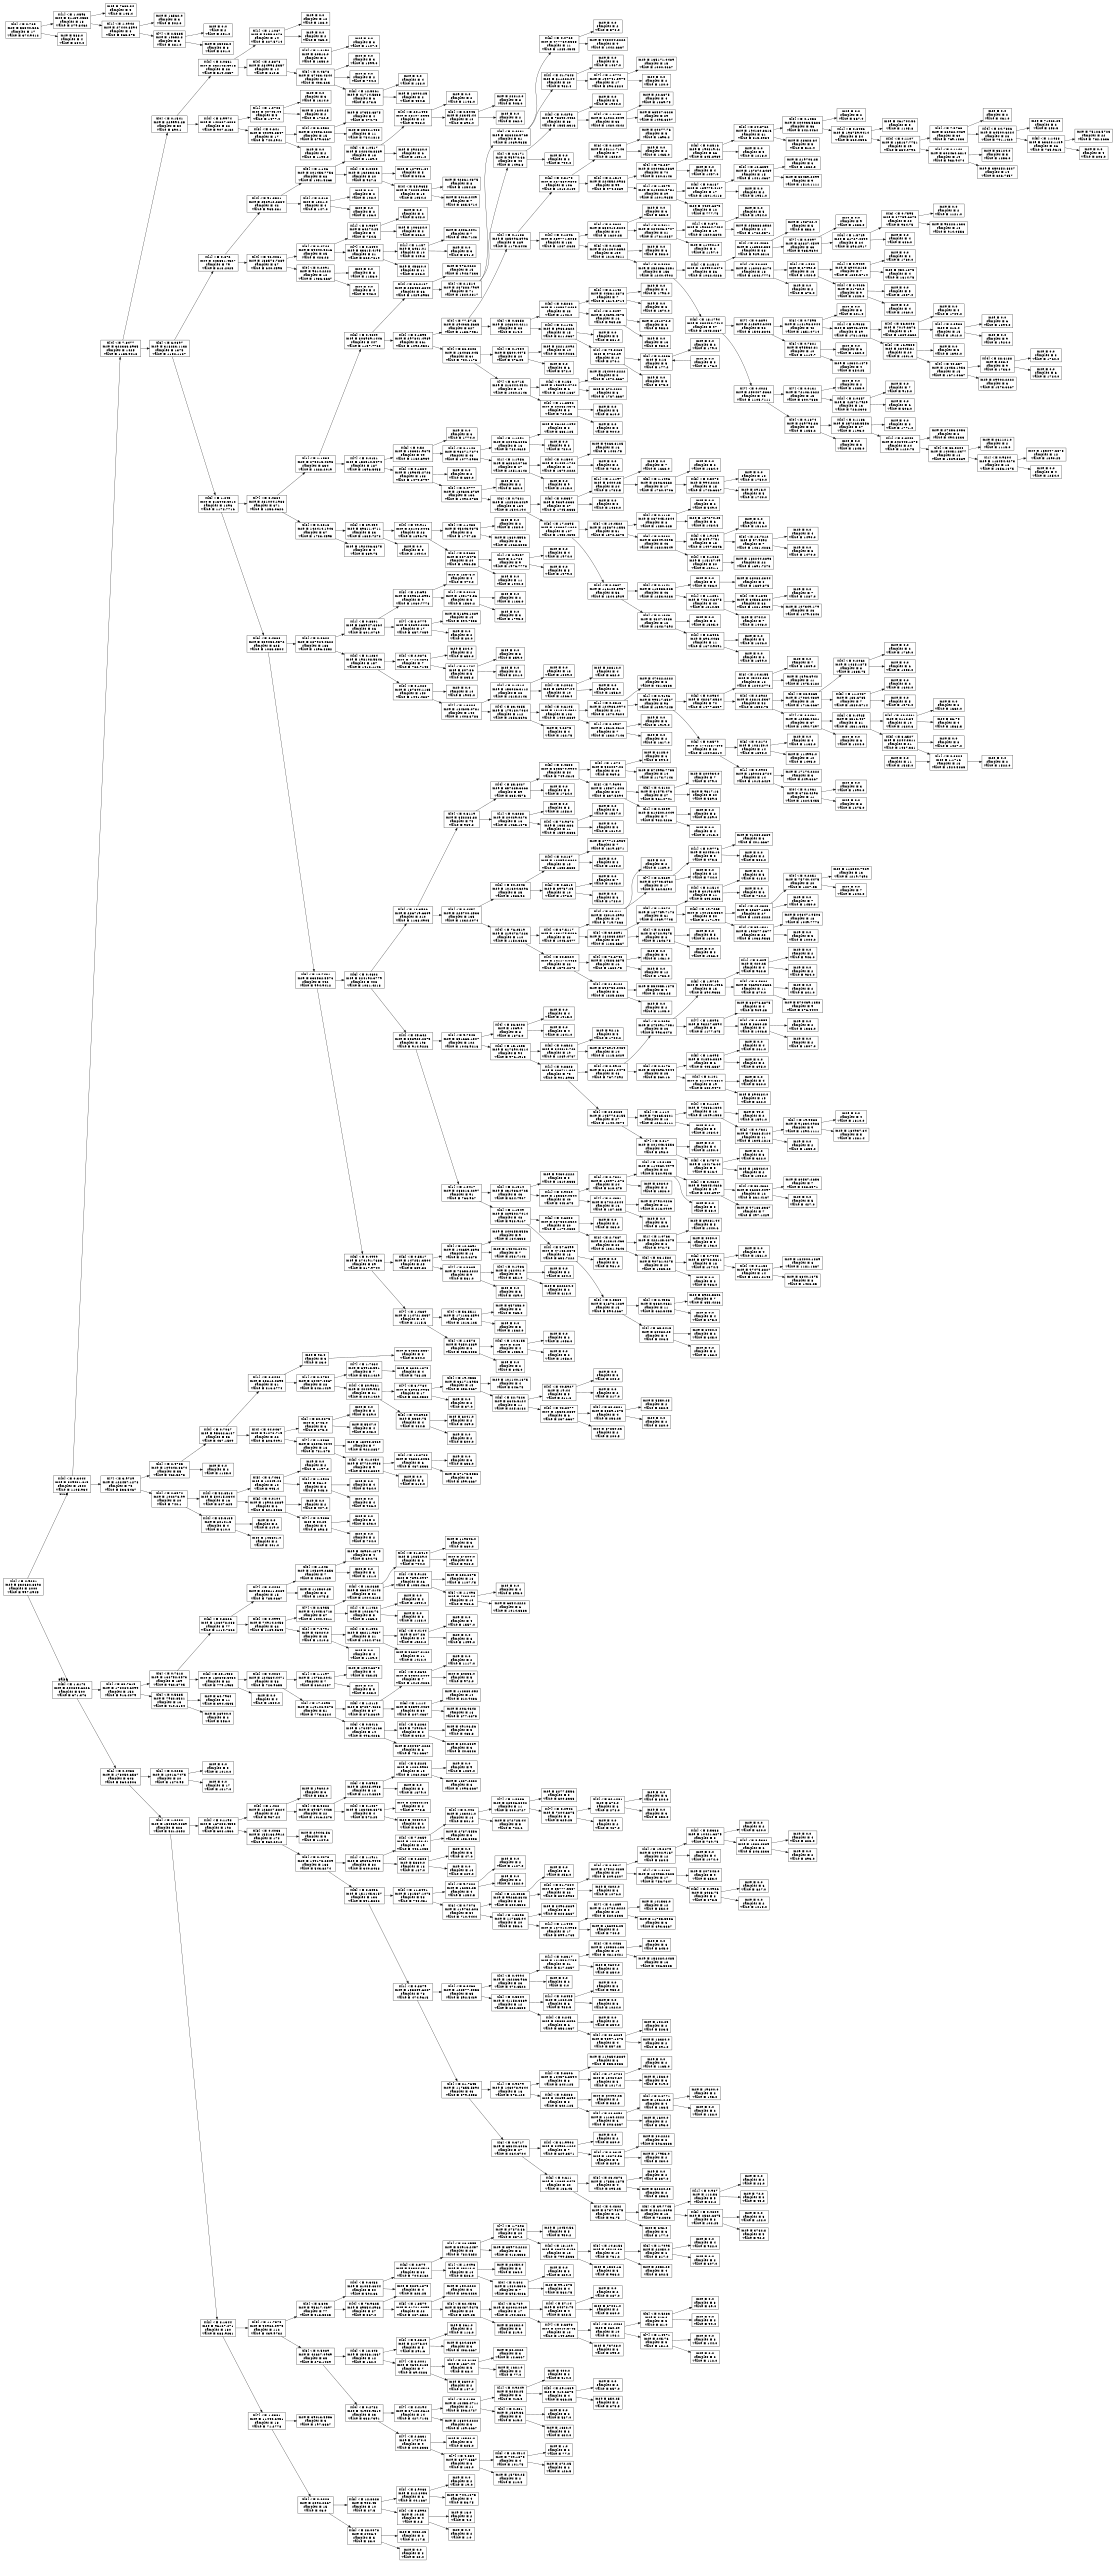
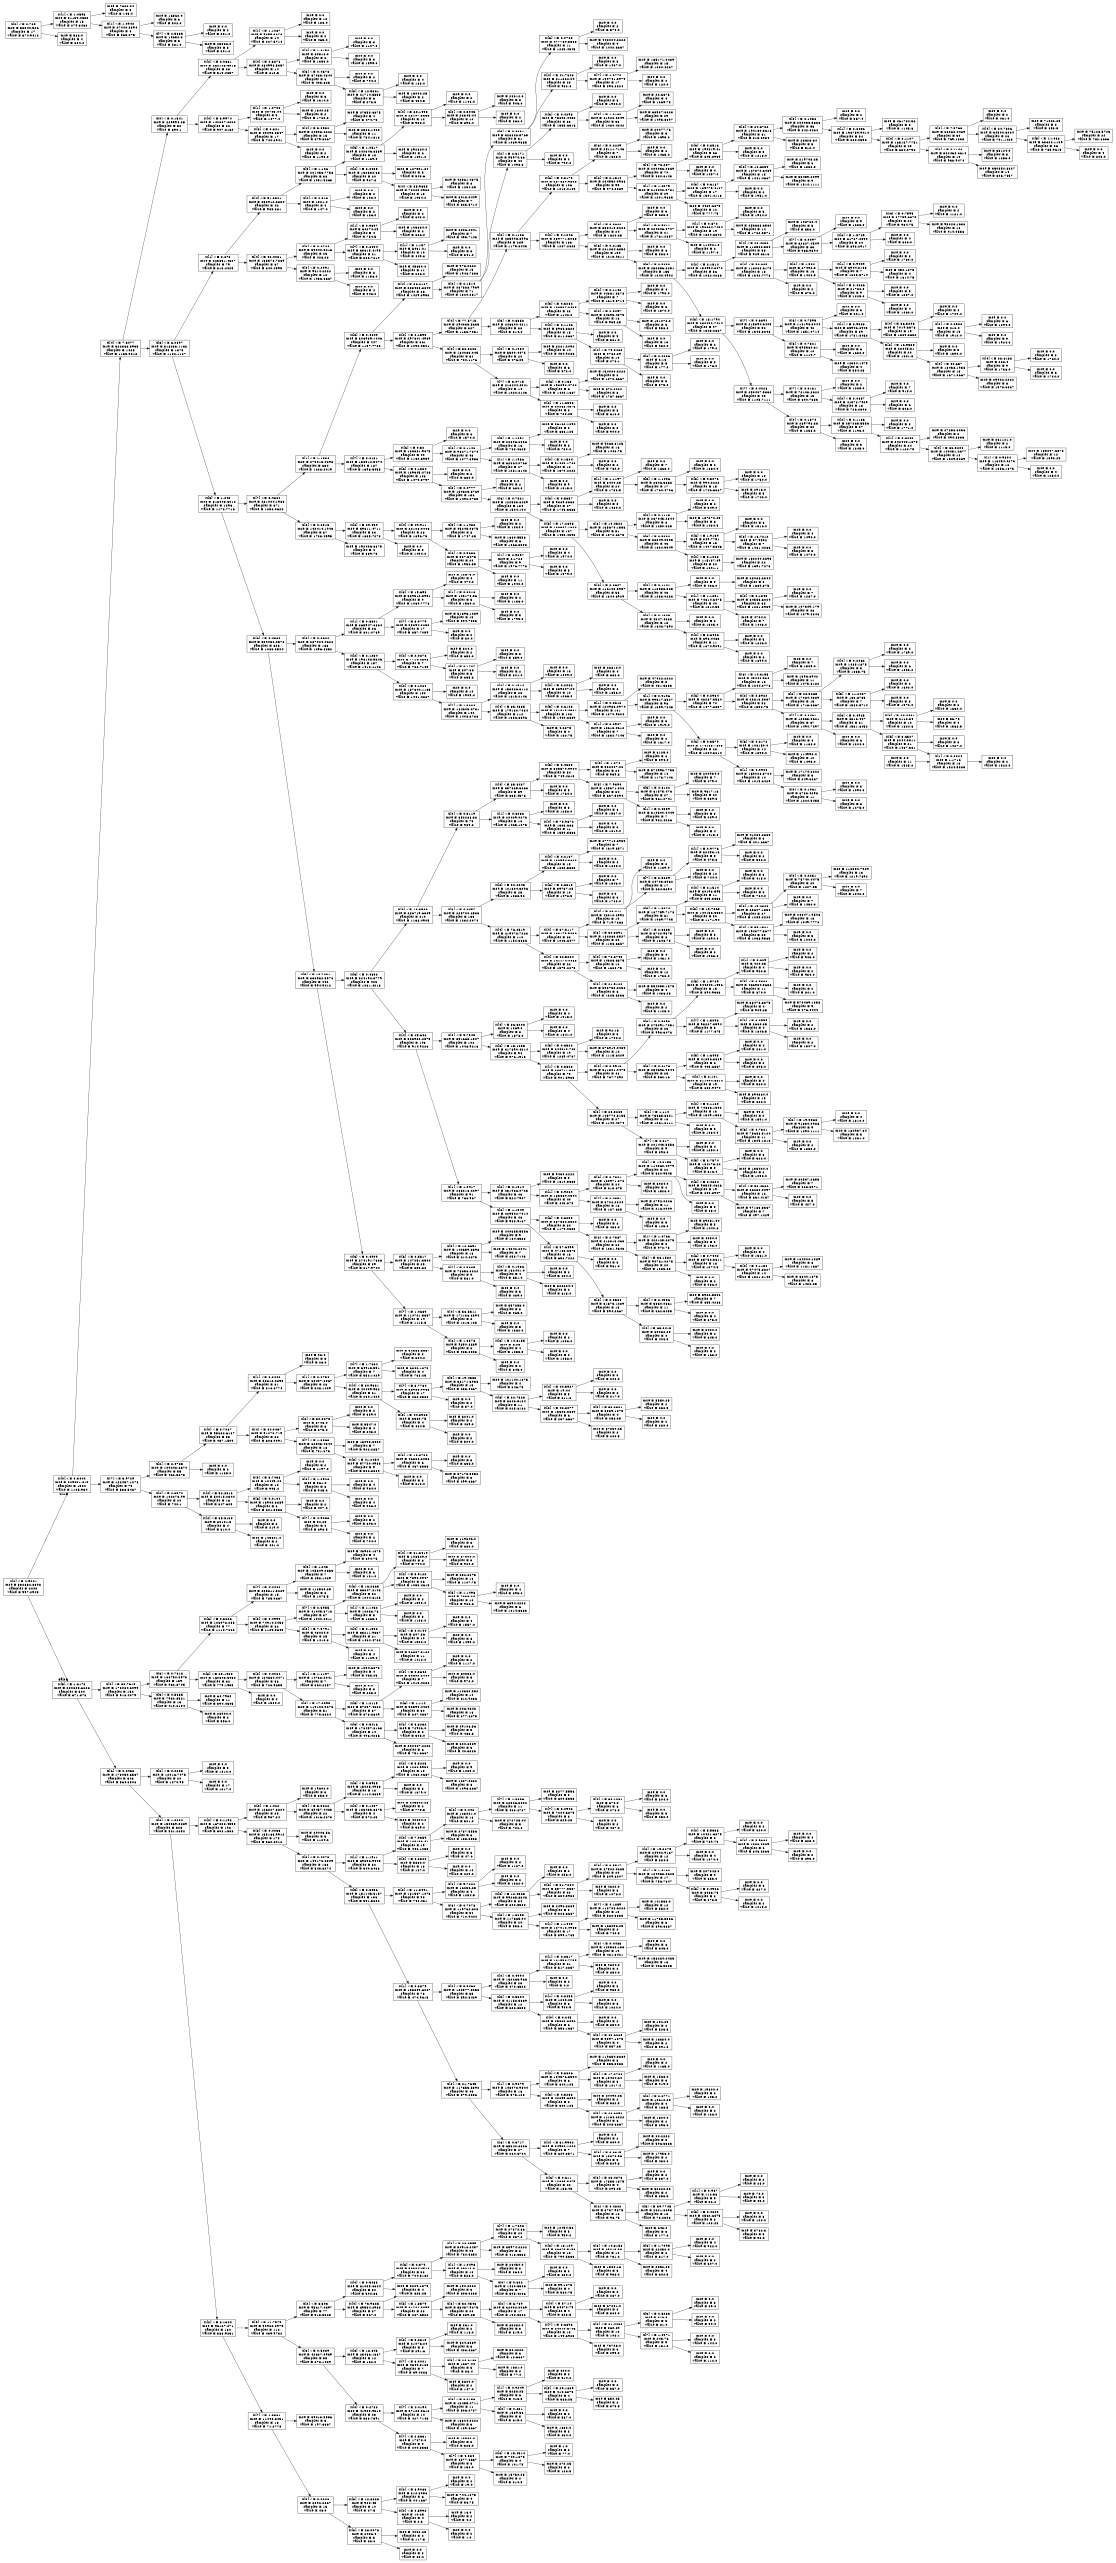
(218, 30) -> (218, 30)
none -> (292, 61)
(340, 68) -> (339, 58)
(683, 360) -> (680, 364)
(462, 434) -> (462, 434)
(754, 1026) -> (754, 1026)
(360, 1357) -> (387, 1363)
